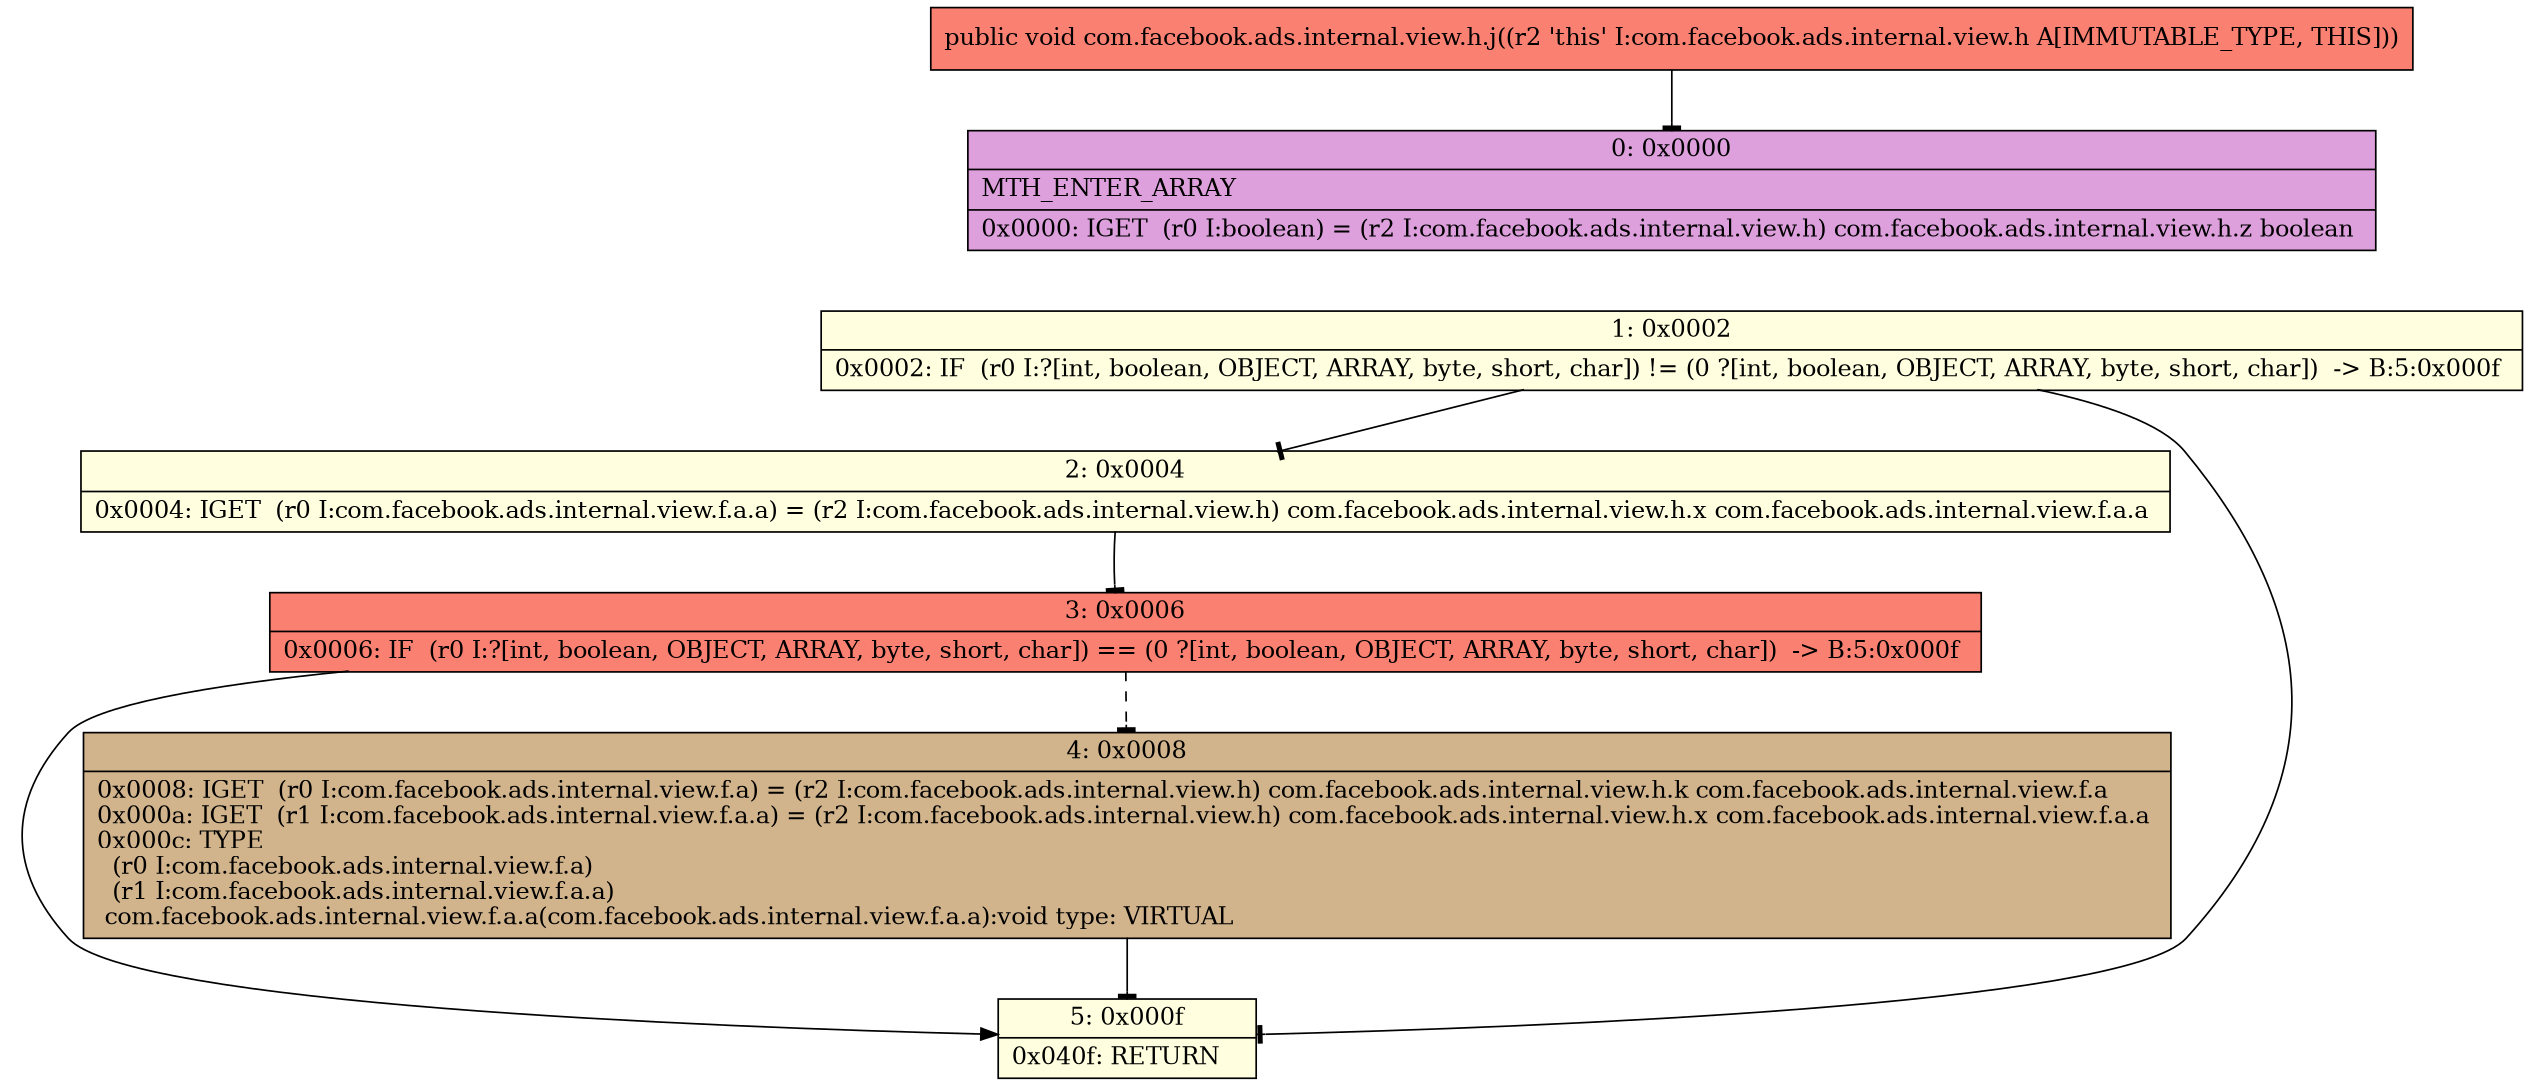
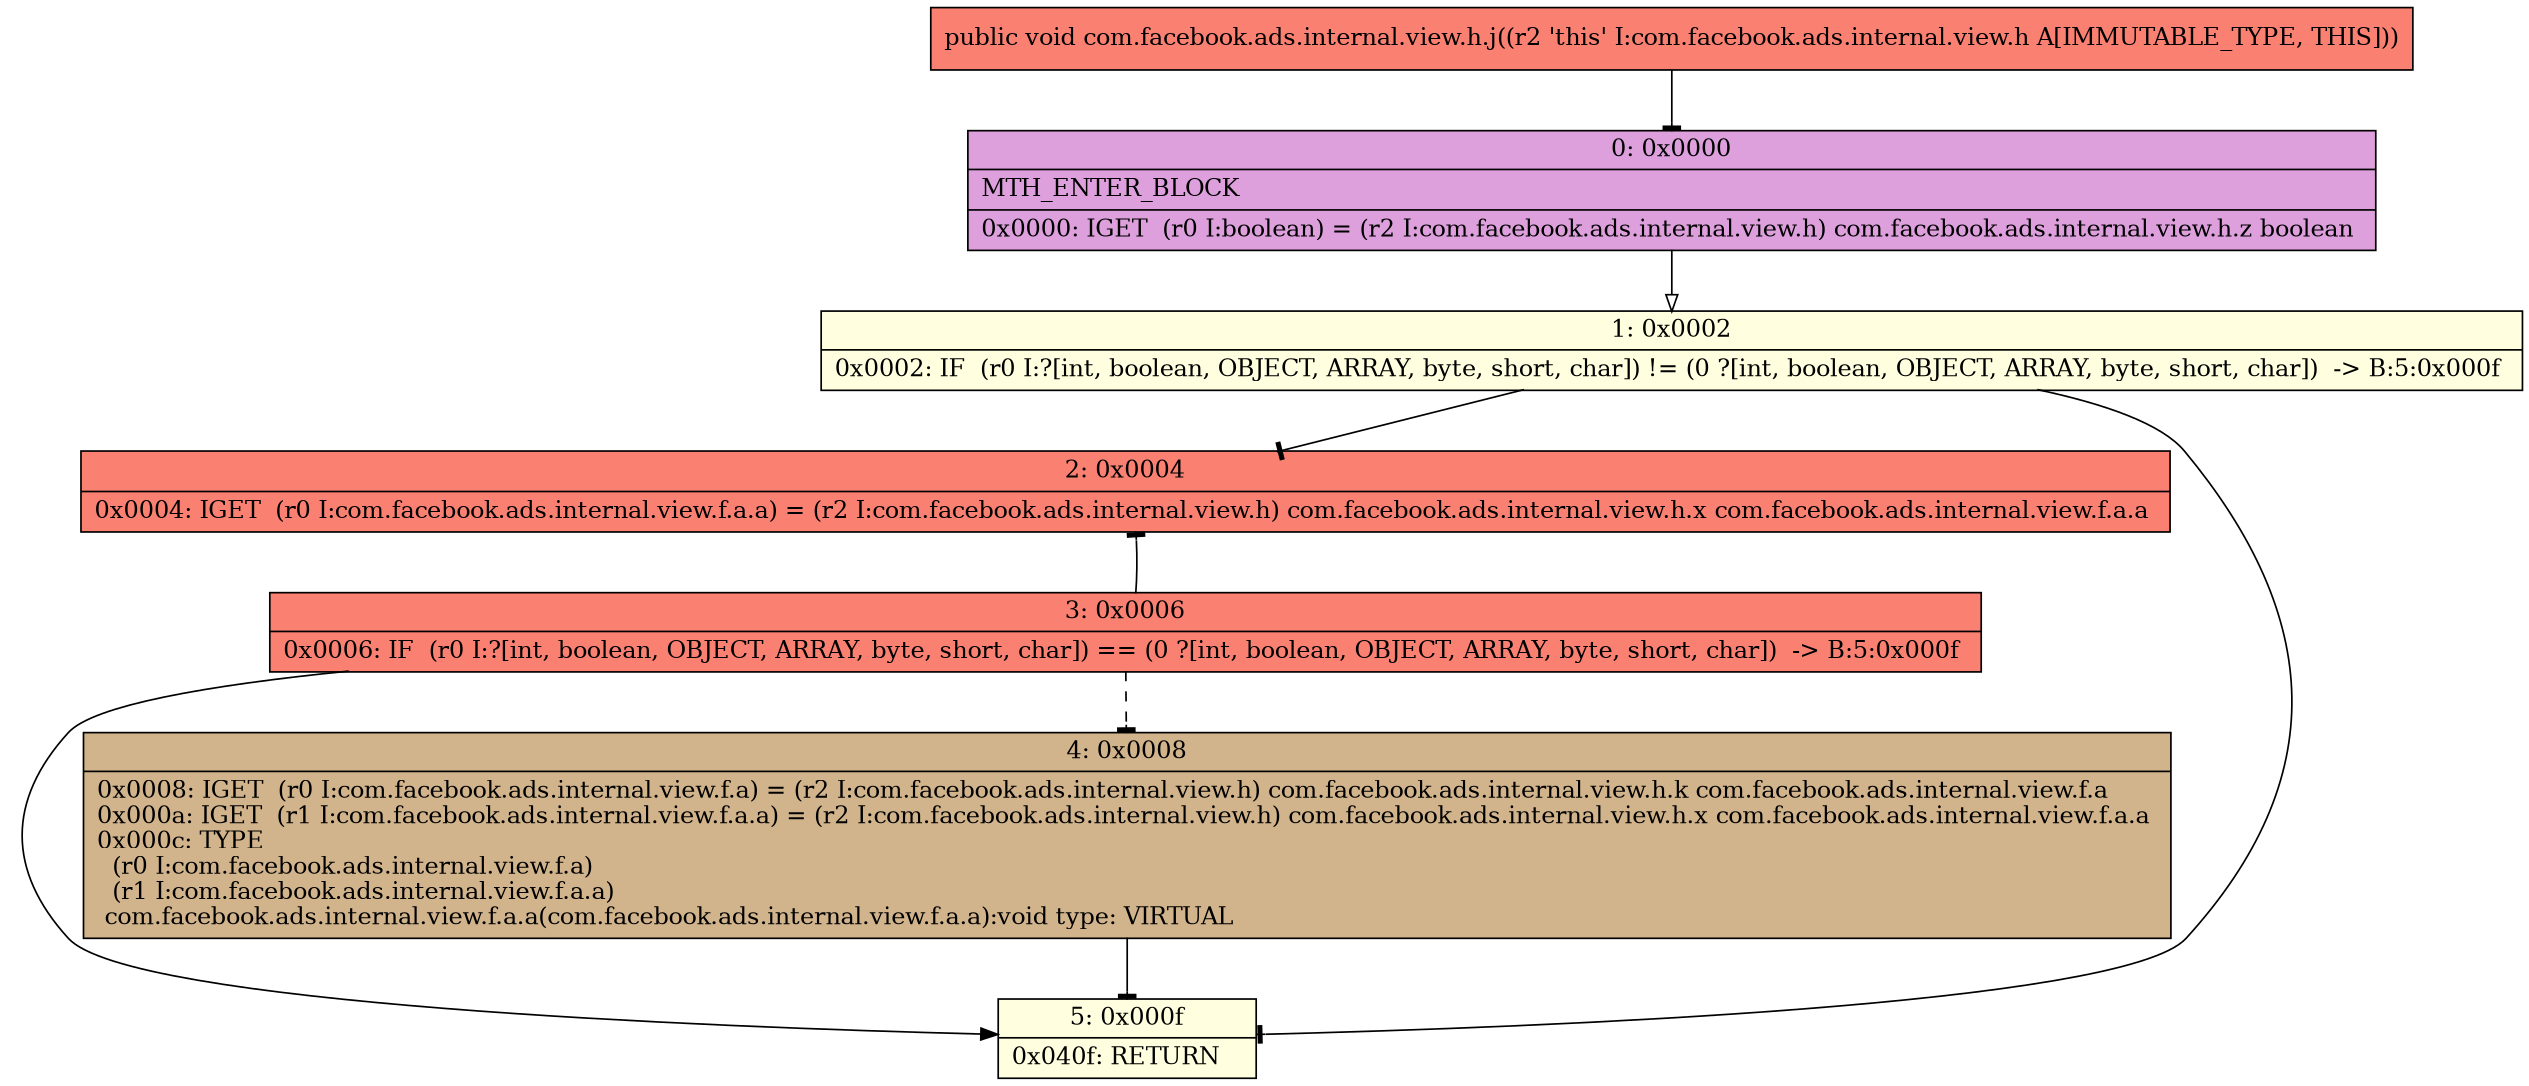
(1109, 189) -> (1111, 189)
none -> (1672, 272)
(1126, 492) -> (1126, 492)
(1114, 558) -> (1137, 567)
